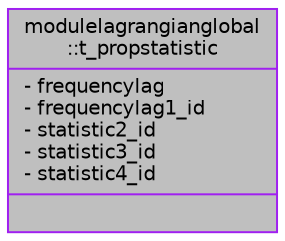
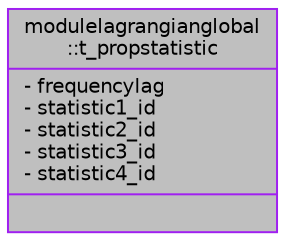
(115, 109) -> (91, 109)
